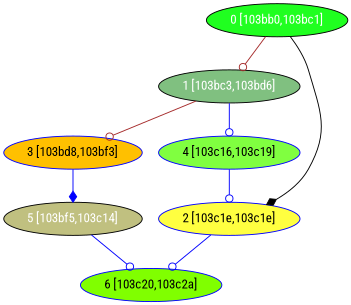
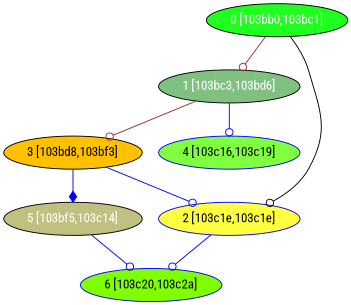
(321, 123) -> (321, 125)
(73, 153) -> (73, 153)
(229, 182) -> (148, 184)
